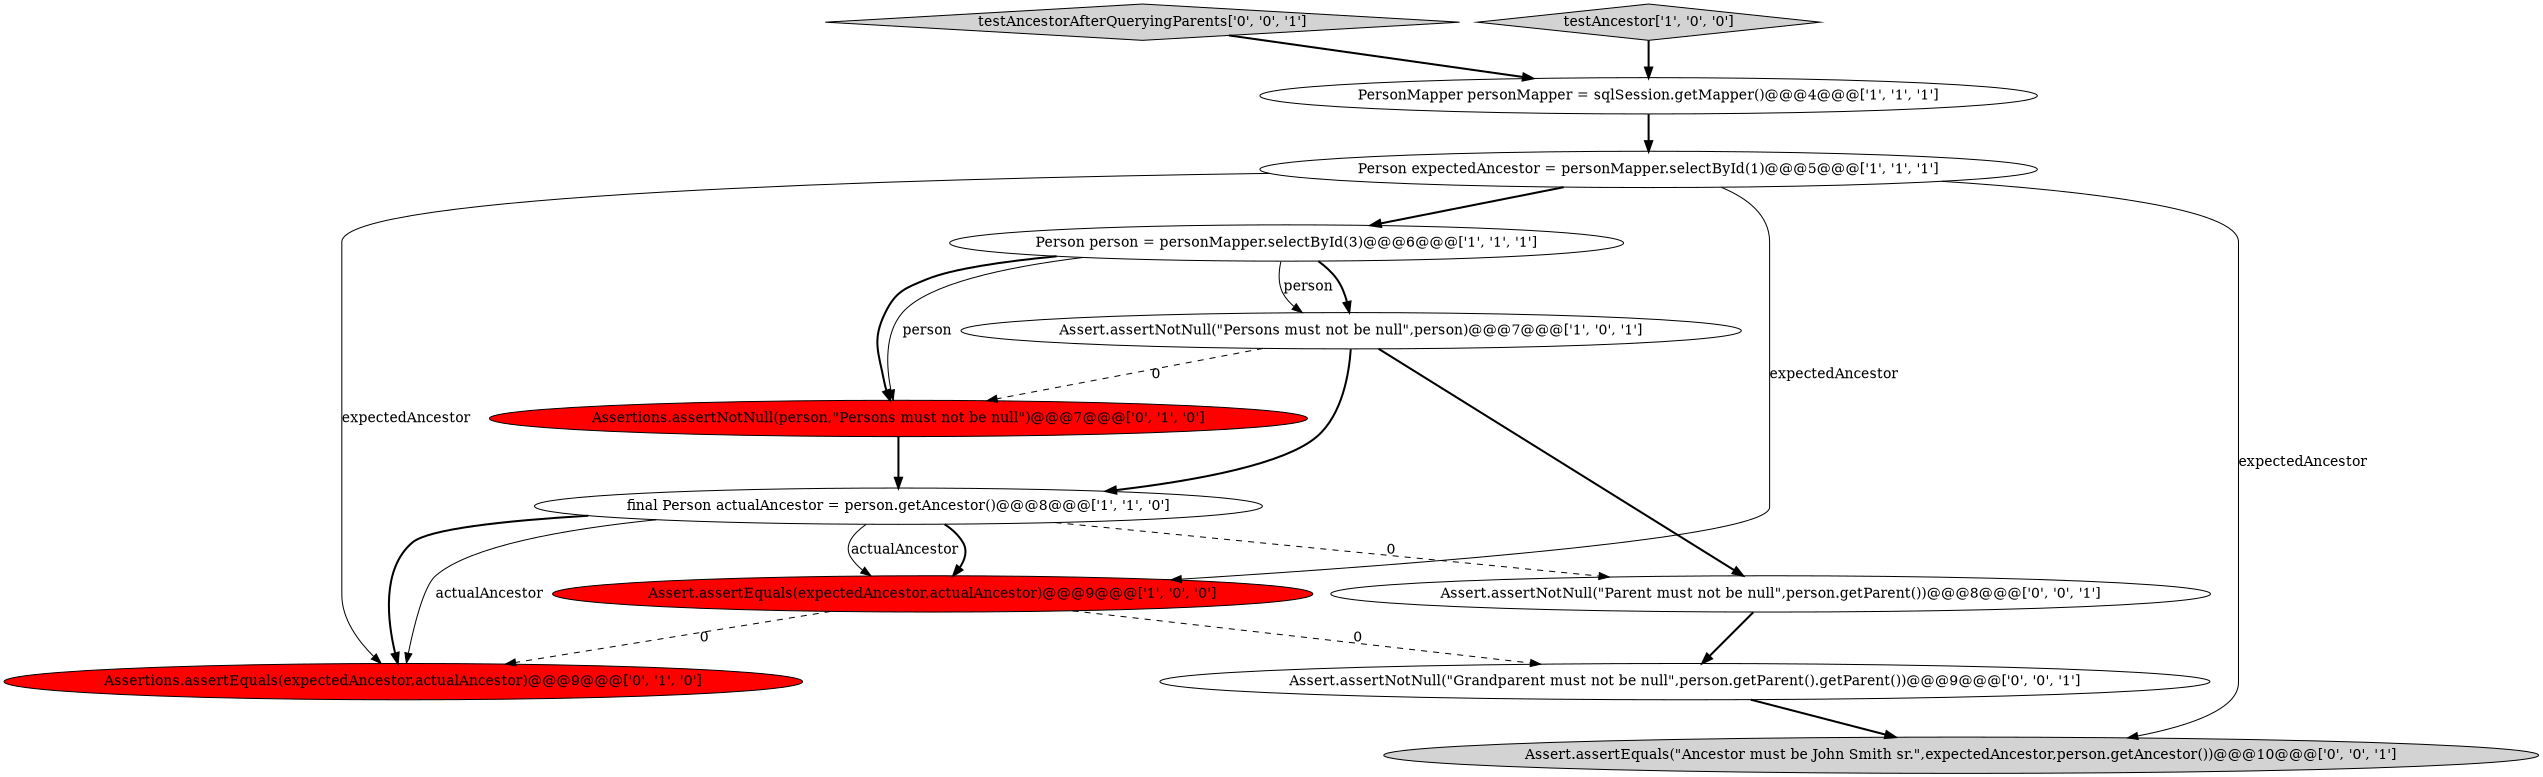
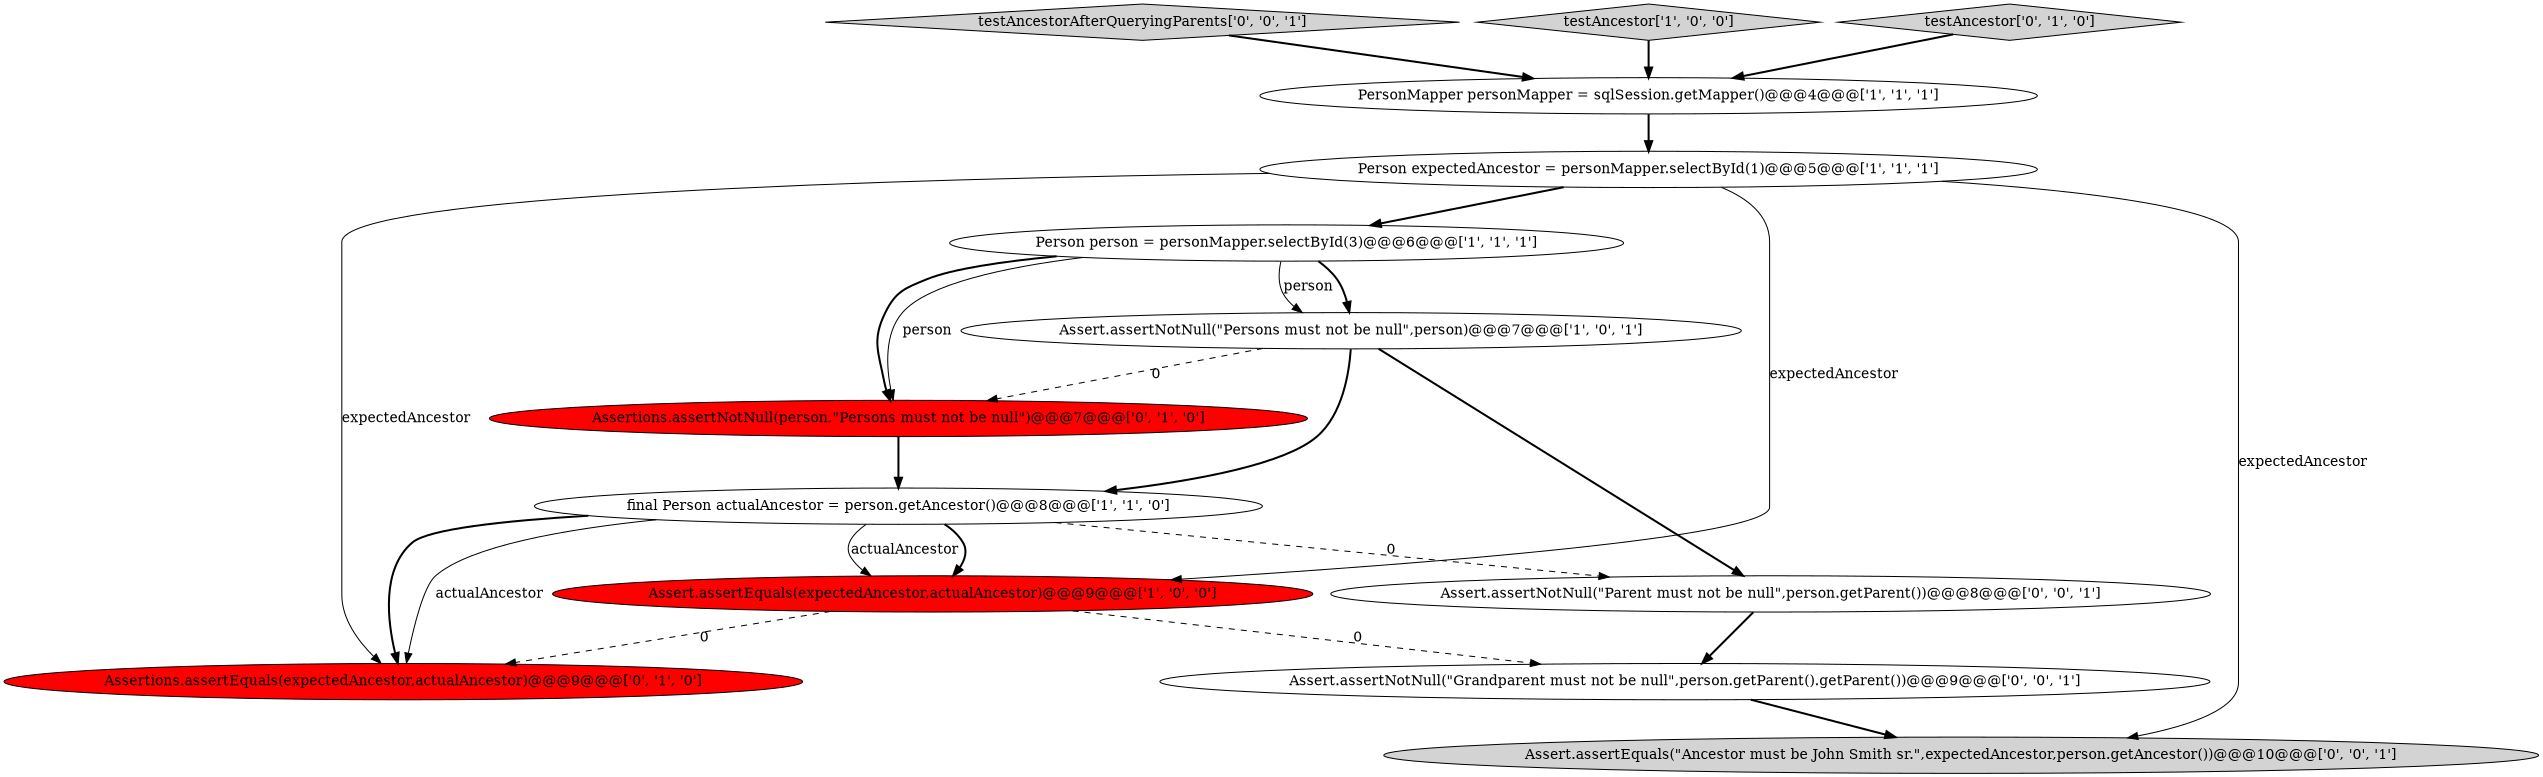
none -> (2010, 22)
